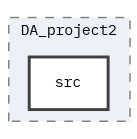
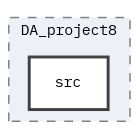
(69, 31) -> (69, 31)
